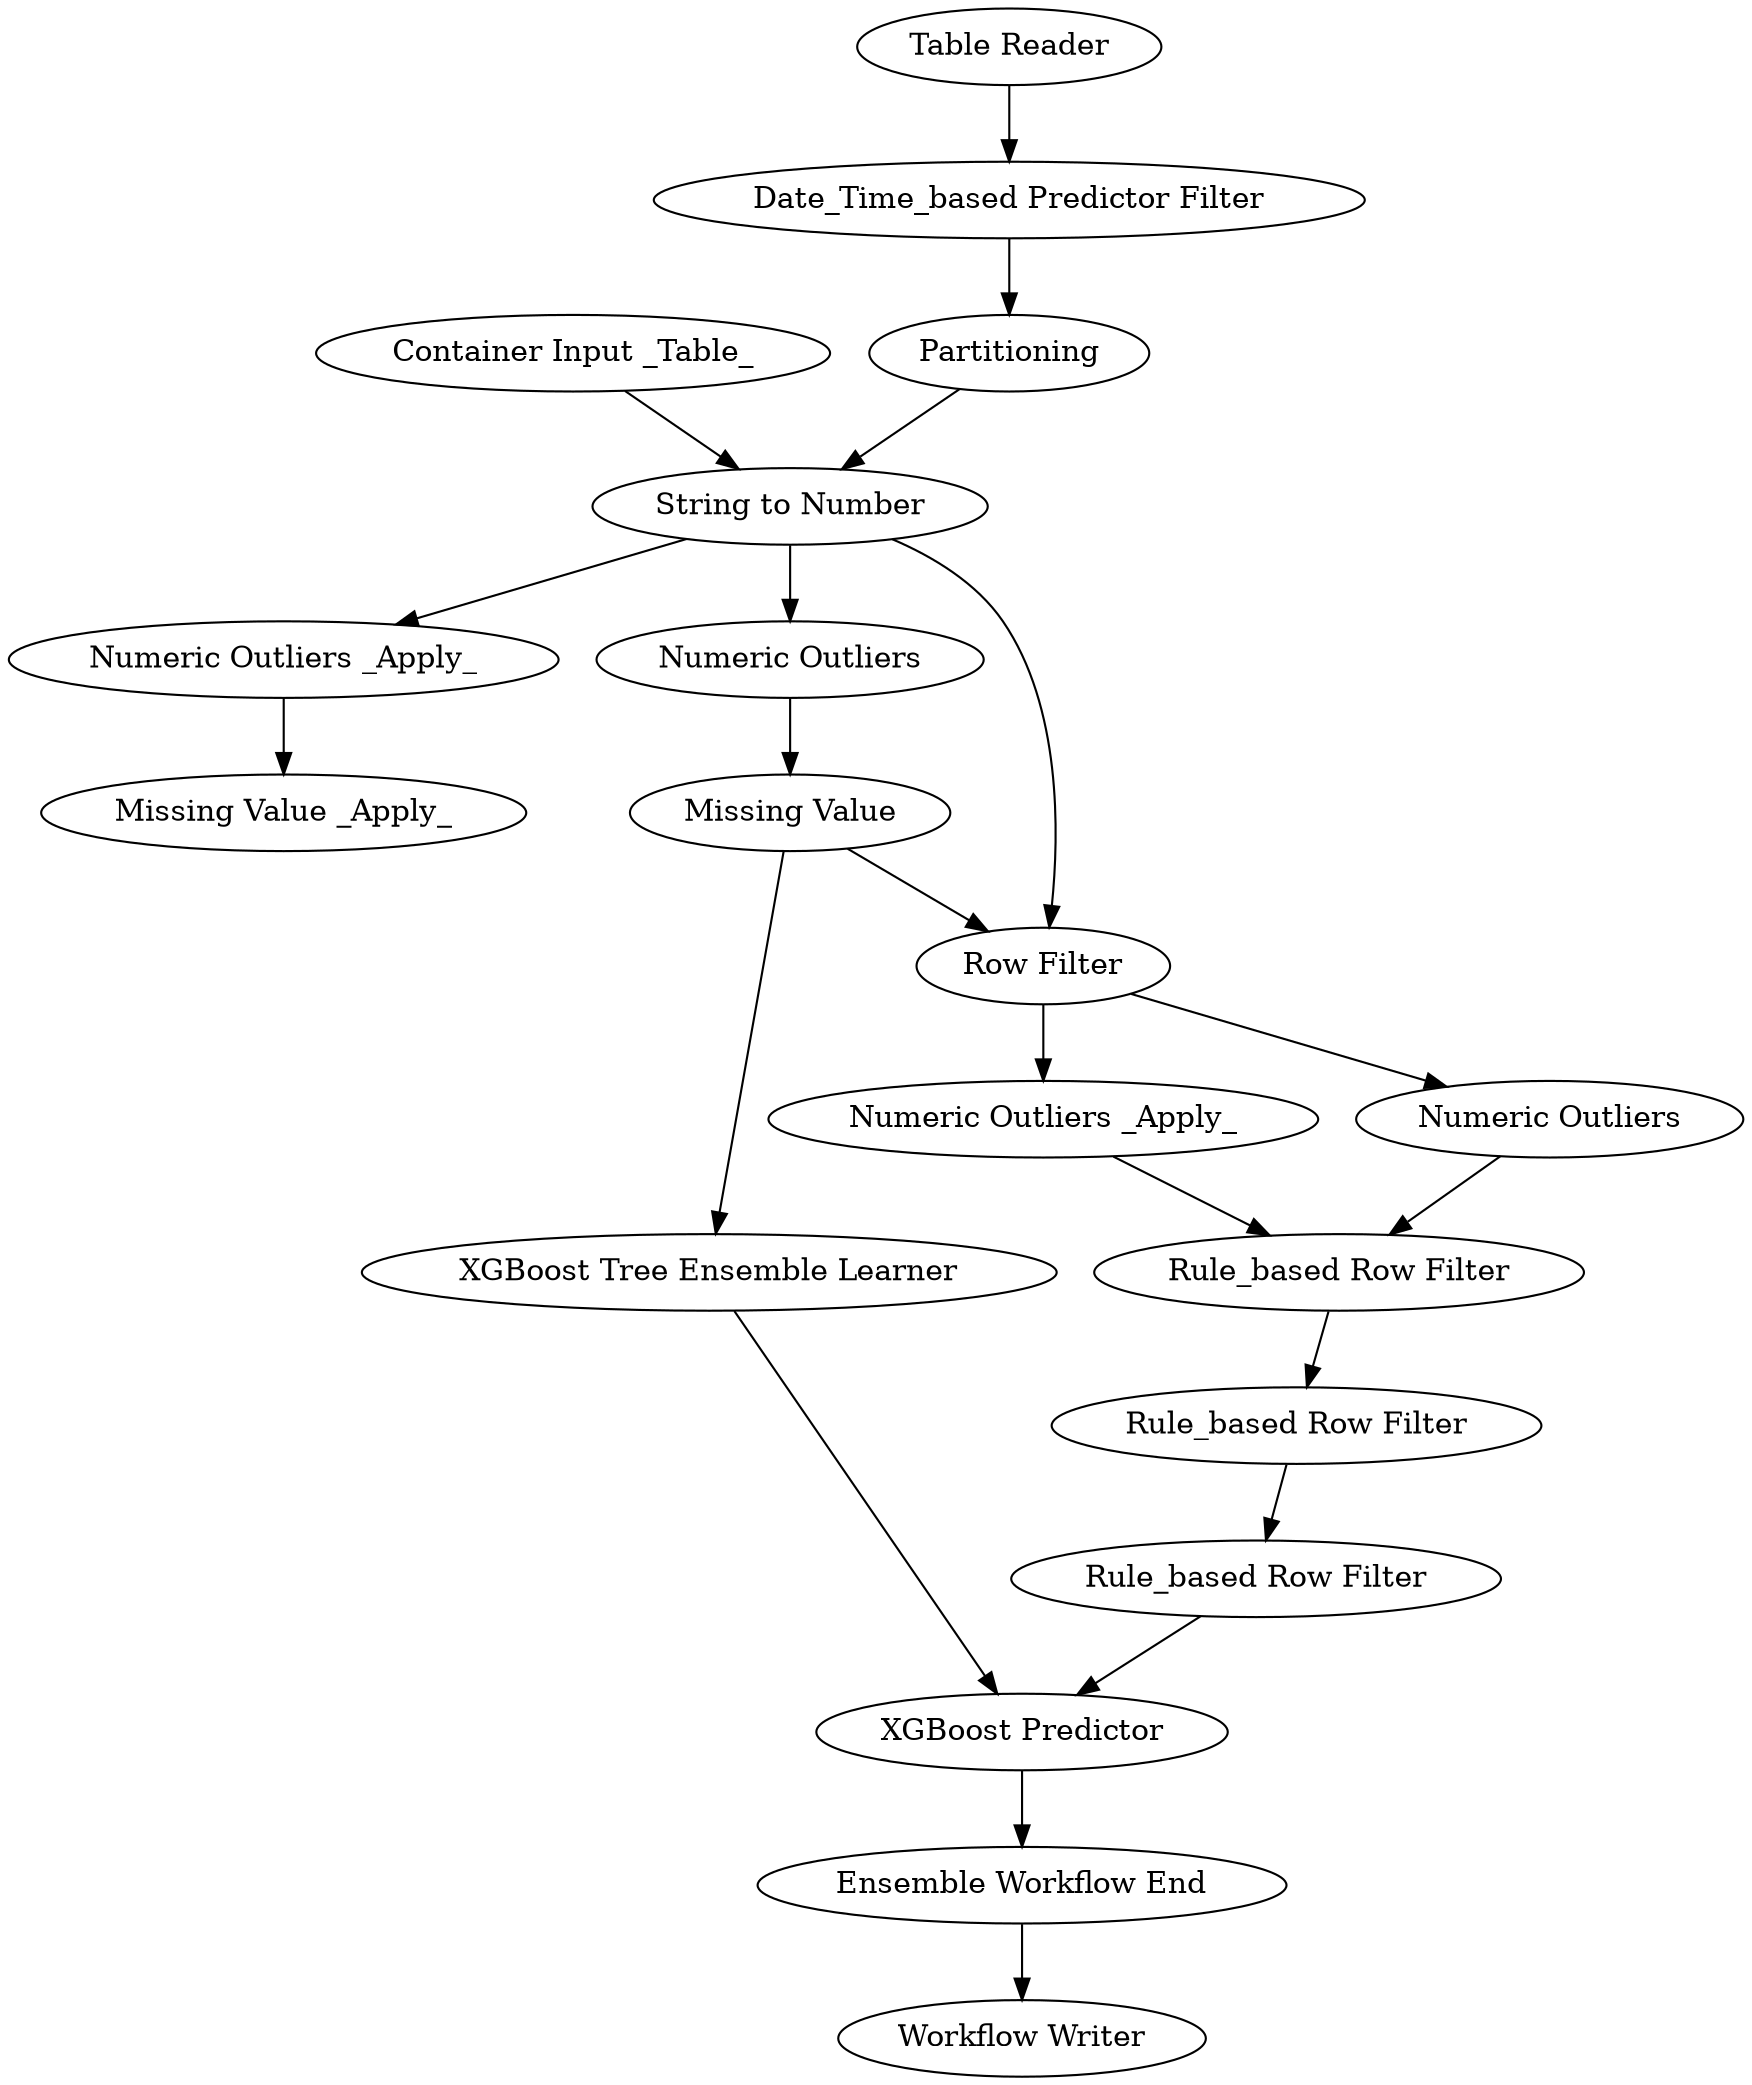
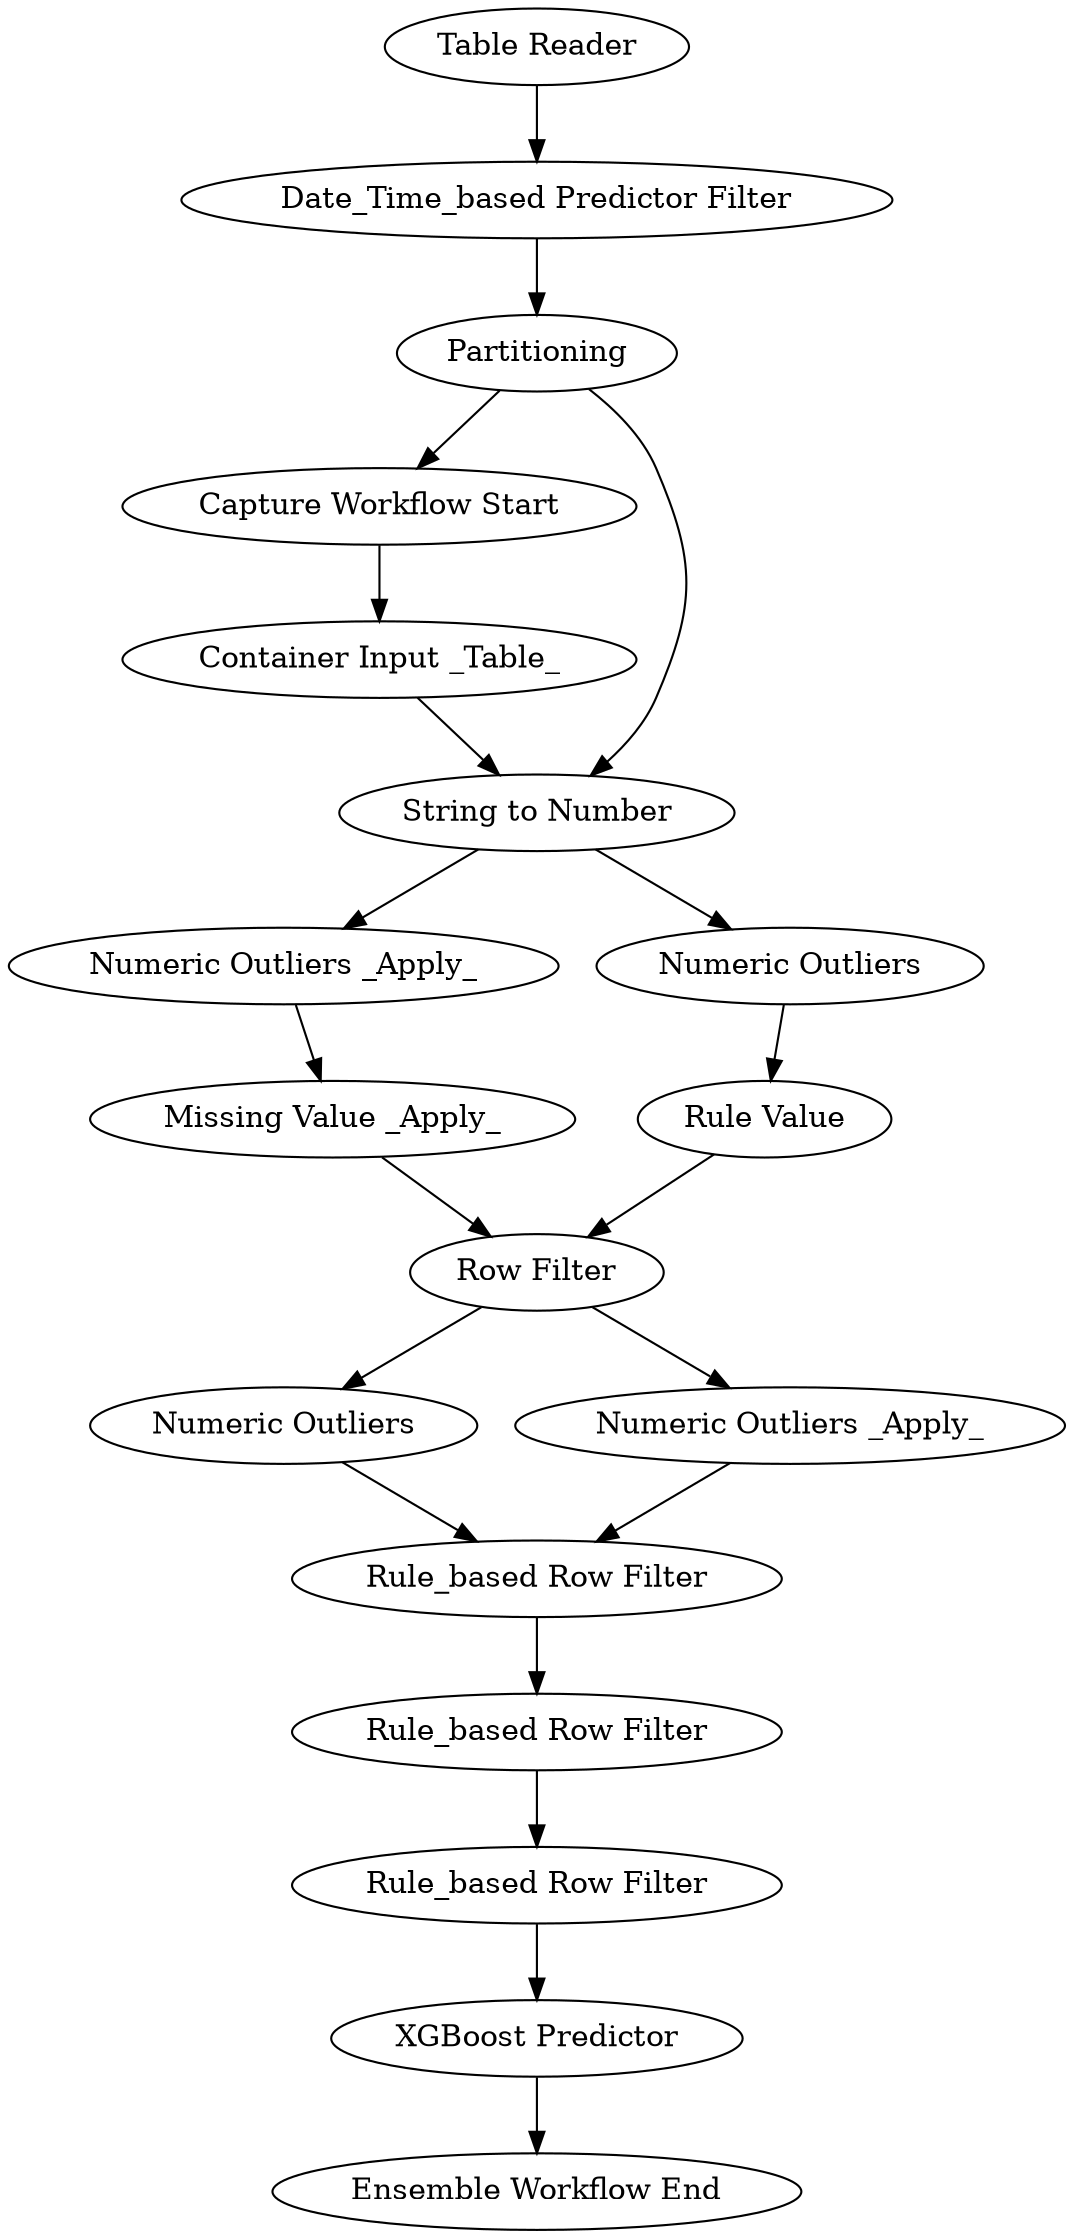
none -> (379, 506)
(1036, 691) -> (428, 1191)
(790, 813) -> (765, 1119)
(709, 1272) -> none
(1022, 2038) -> none
